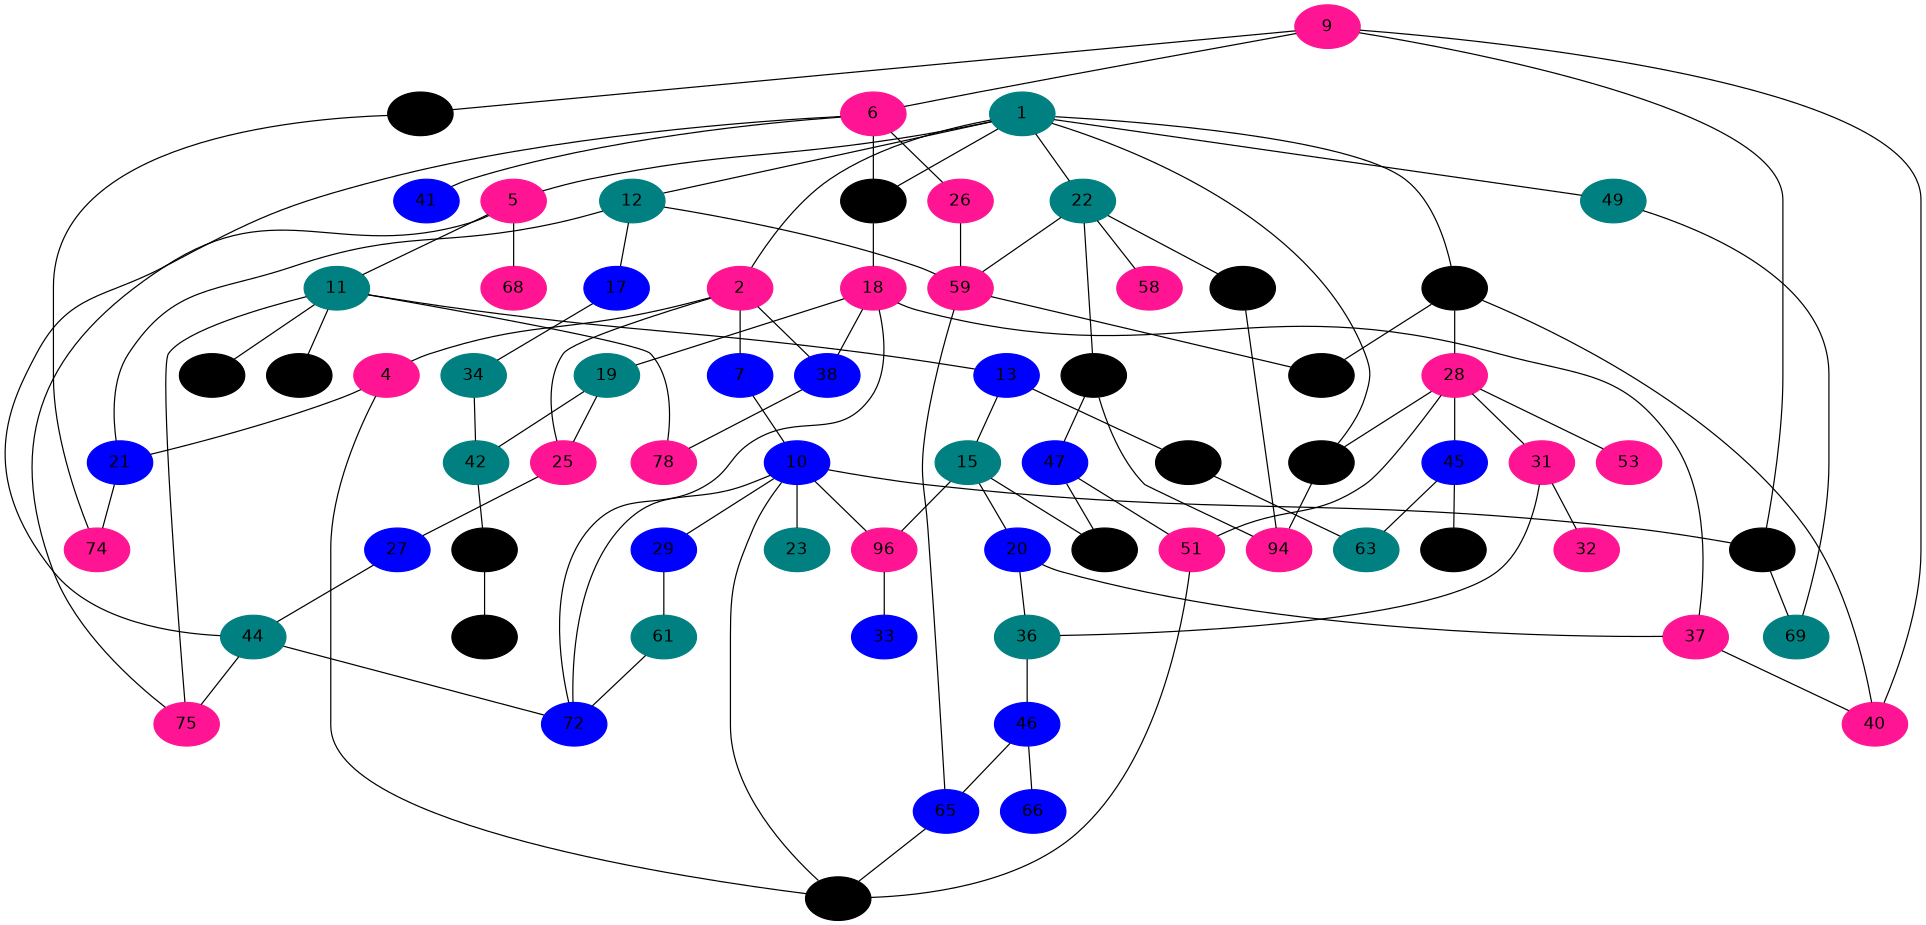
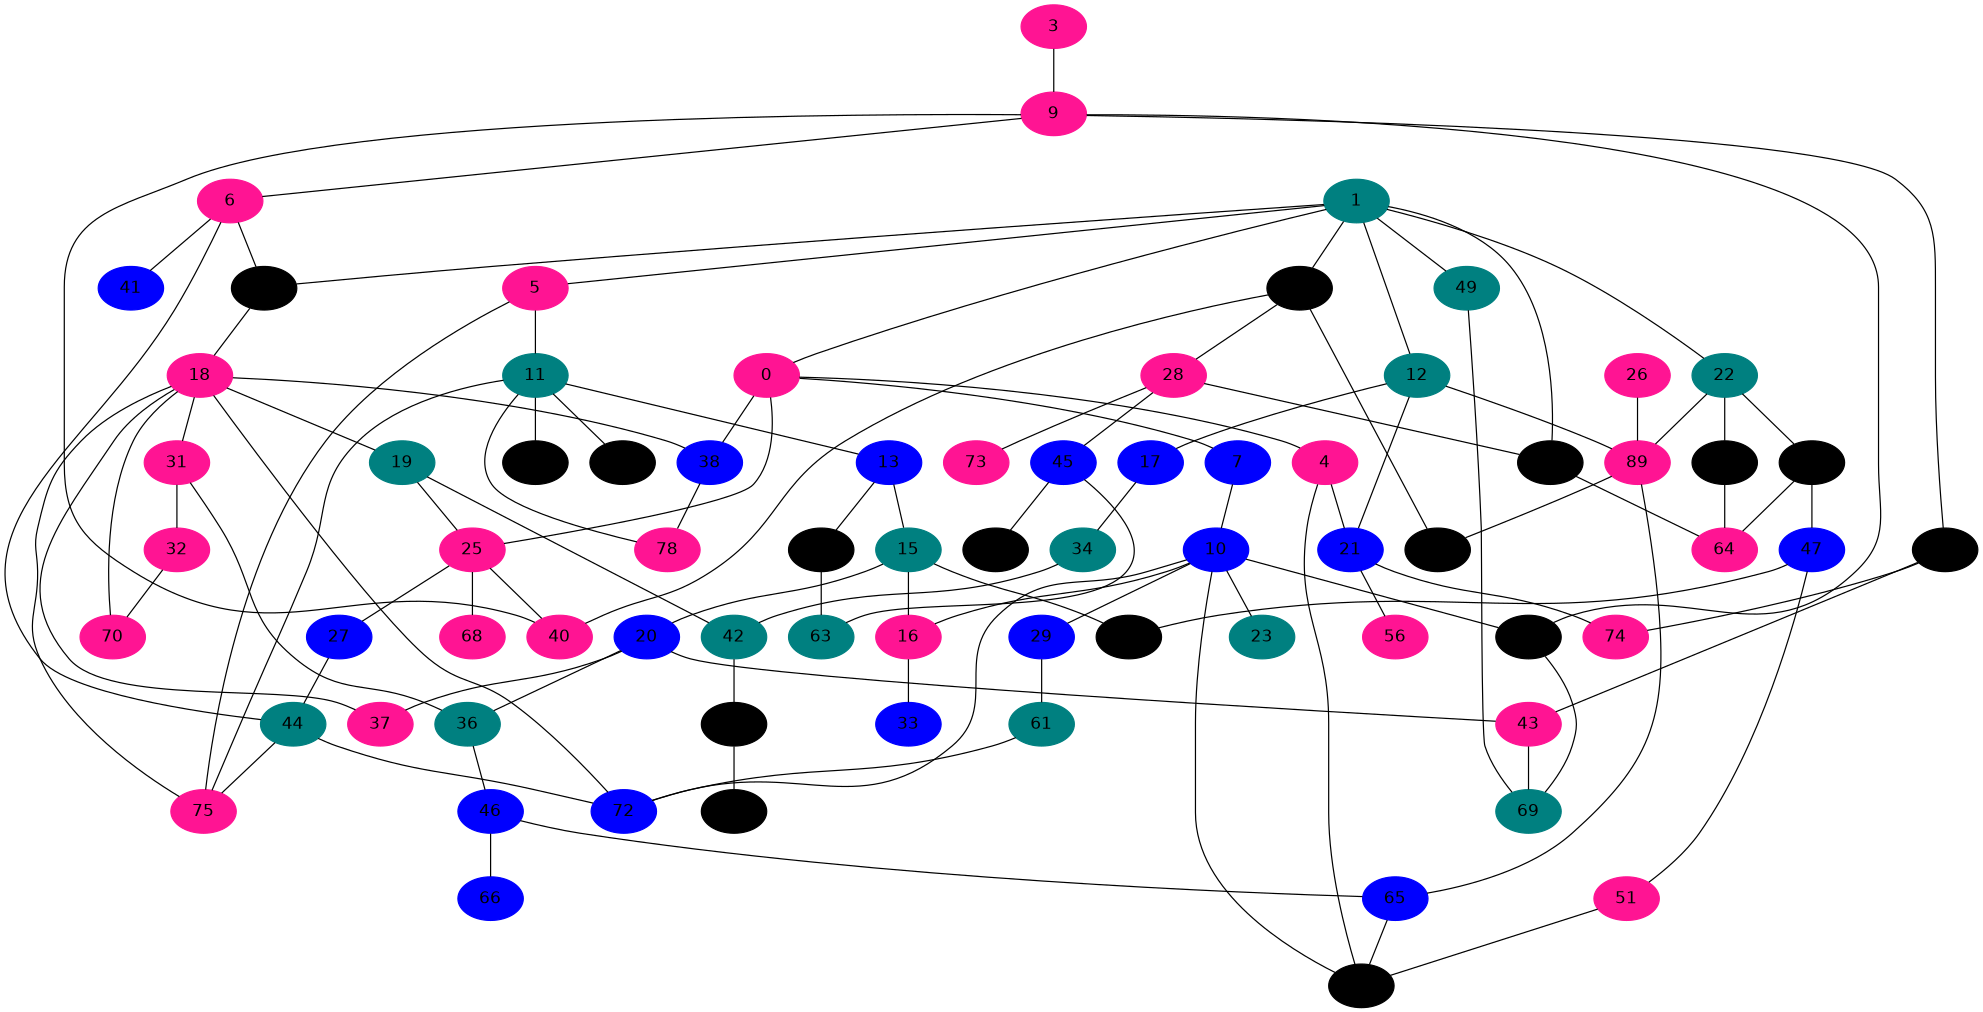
none -> (1054, 27)
(917, 157) -> none
(514, 245) -> (472, 594)
(740, 288) -> (767, 375)
(961, 288) -> (1638, 463)
(1149, 288) -> none
(1498, 419) -> (188, 419)
(1629, 463) -> (976, 463)
(1348, 495) -> none
(884, 550) -> (908, 637)
(1279, 550) -> (1725, 550)
none -> (33, 617)
none -> (113, 637)
none -> (1395, 637)
(1785, 681) -> (516, 593)
none -> (1529, 724)
